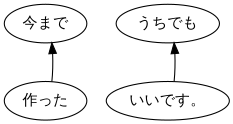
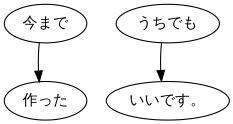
(175, 67) -> (161, 57)
(53, 68) -> (38, 57)
